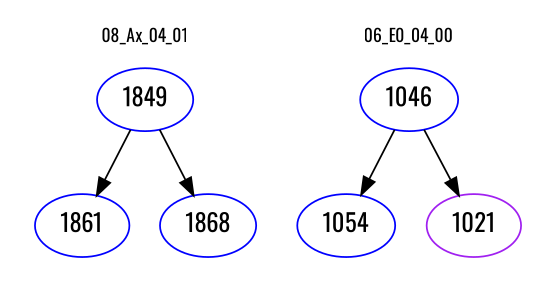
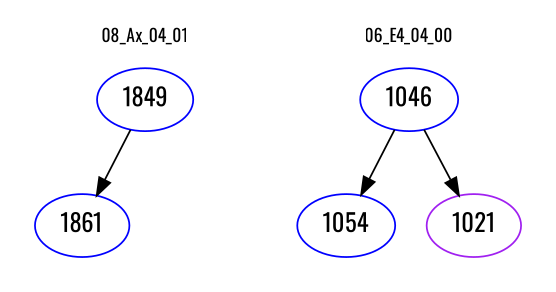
(409, 38) -> (409, 38)
(208, 226) -> none
